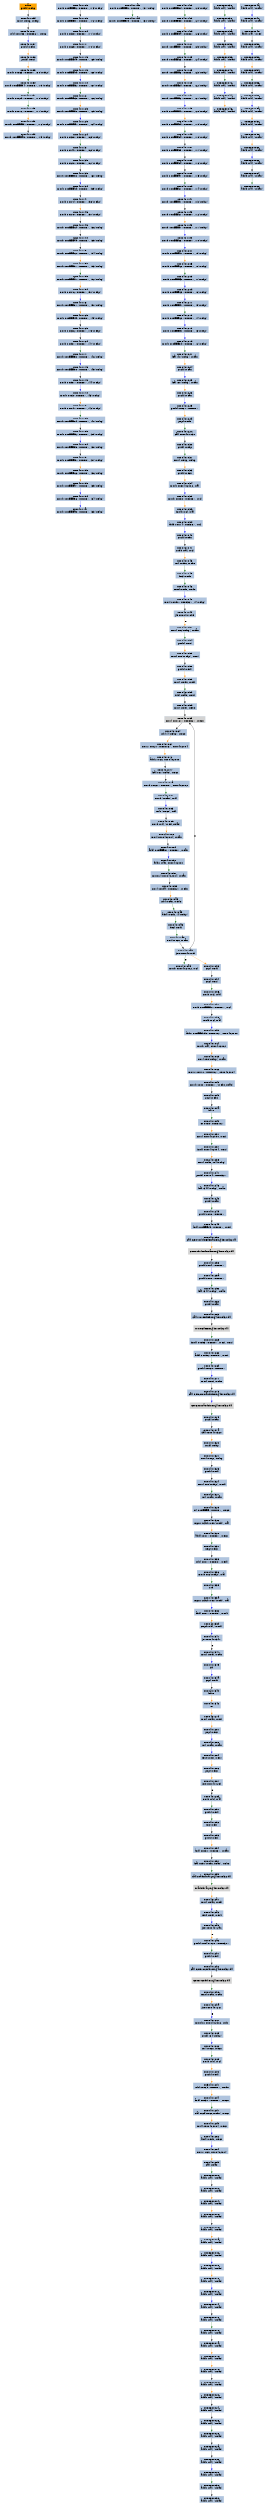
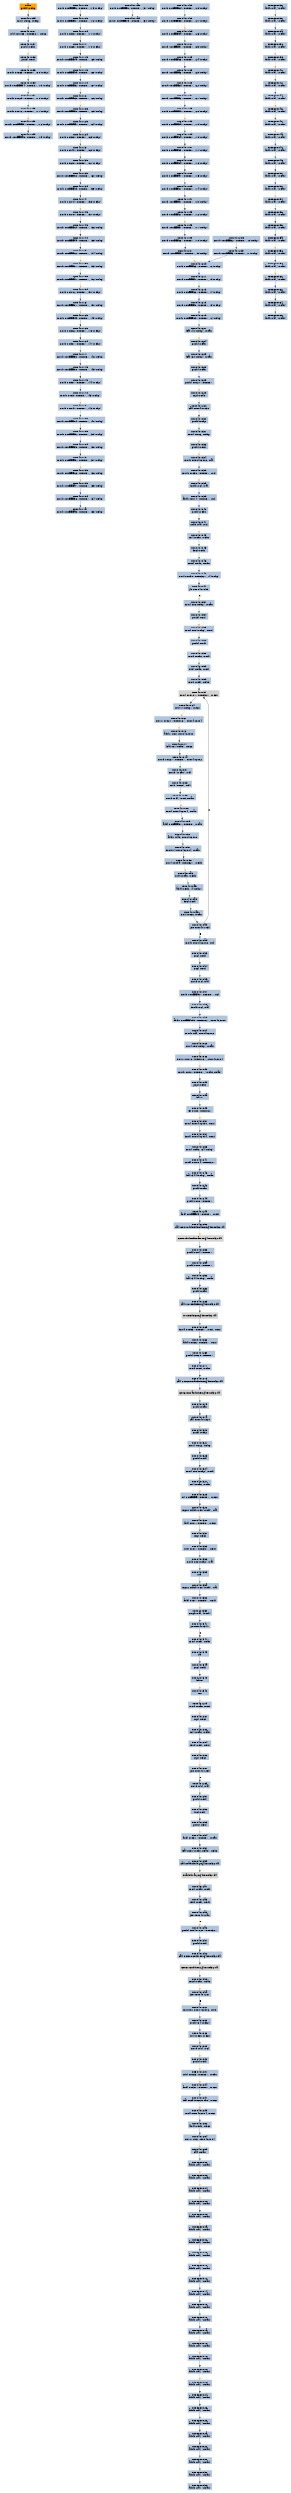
(252, 33) -> (275, 162)
none -> (275, 123)
(185, 258) -> (192, 258)
(198, 959) -> (200, 947)
(212, 2182) -> (200, 2169)
(212, 2466) -> (200, 2453)
